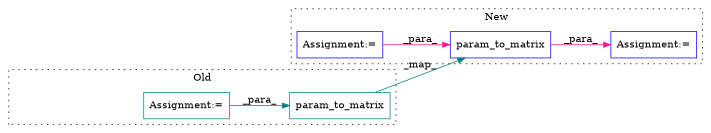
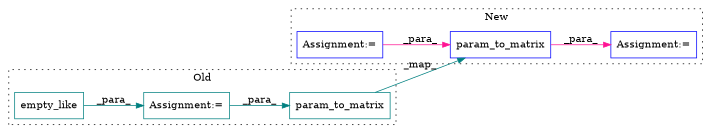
none -> (49, 106)
